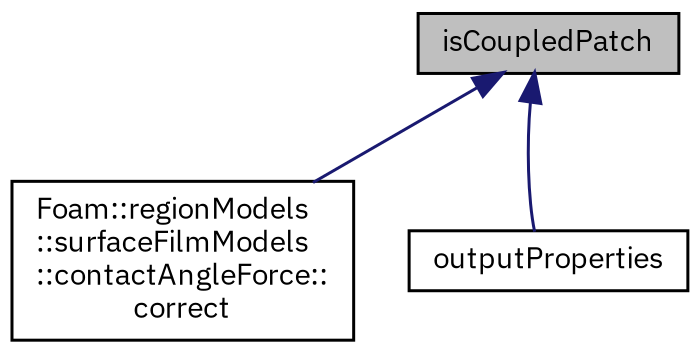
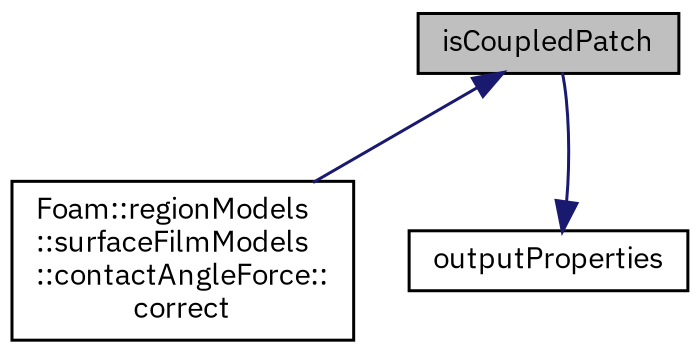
(528, 167) -> (568, 137)
